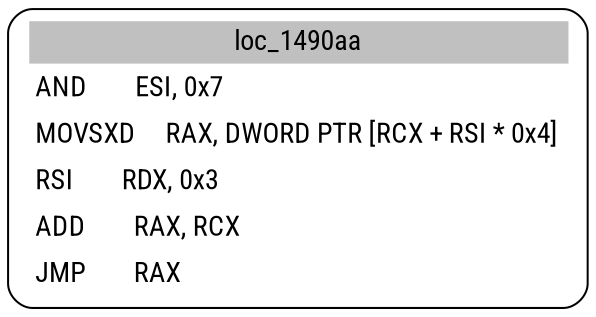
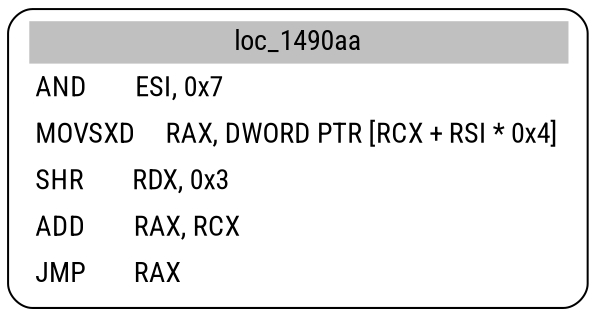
(127, 181) -> (133, 181)
